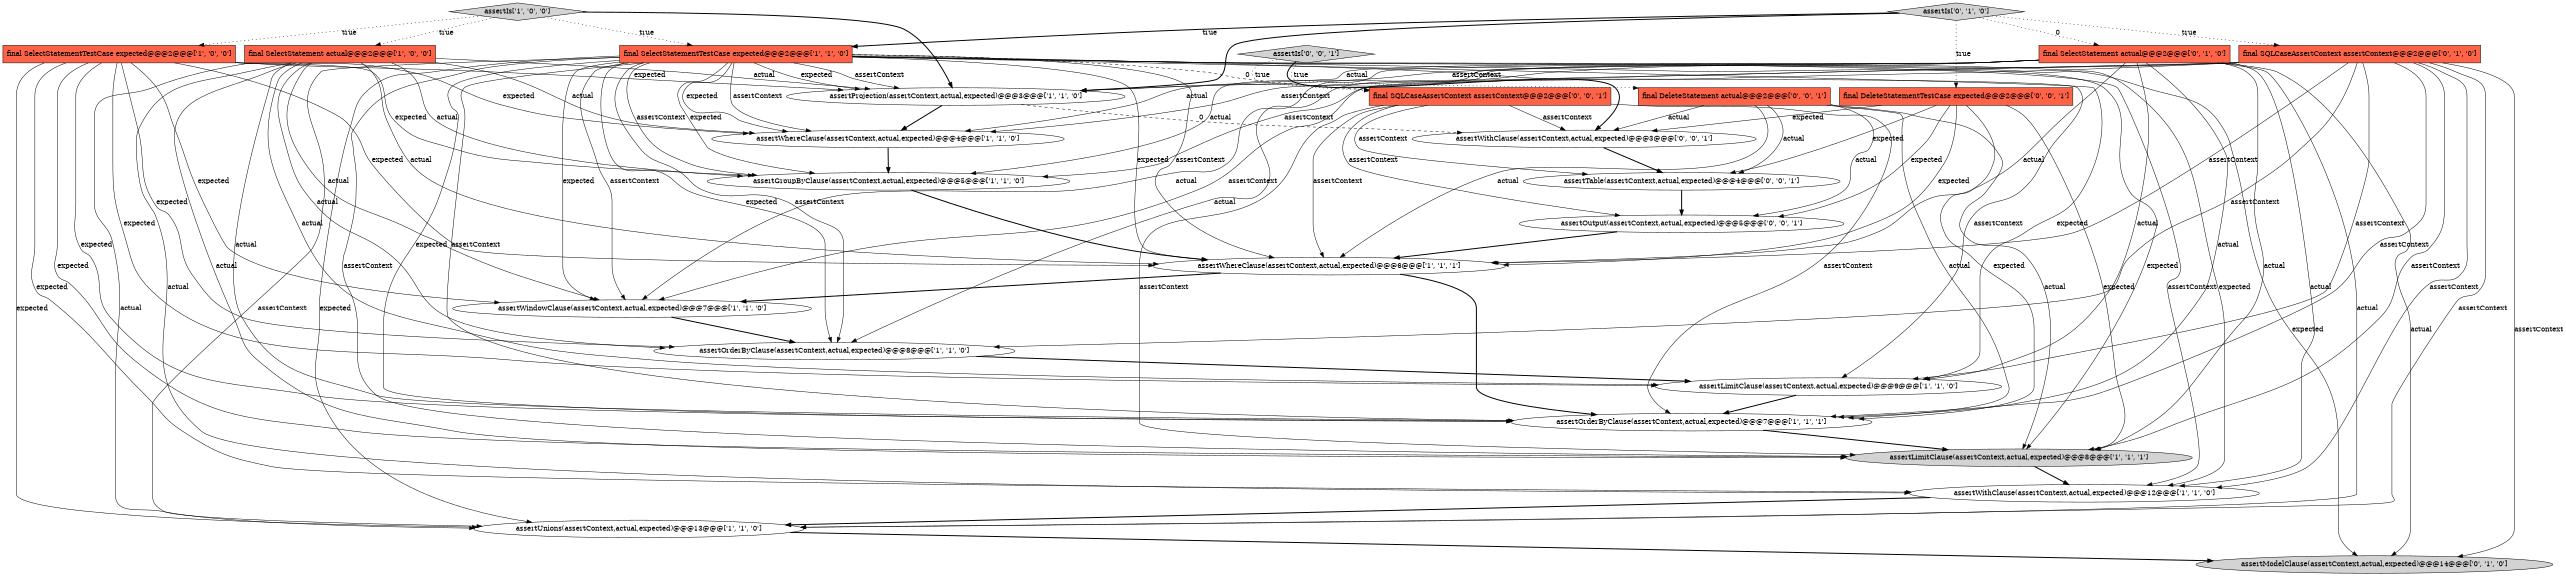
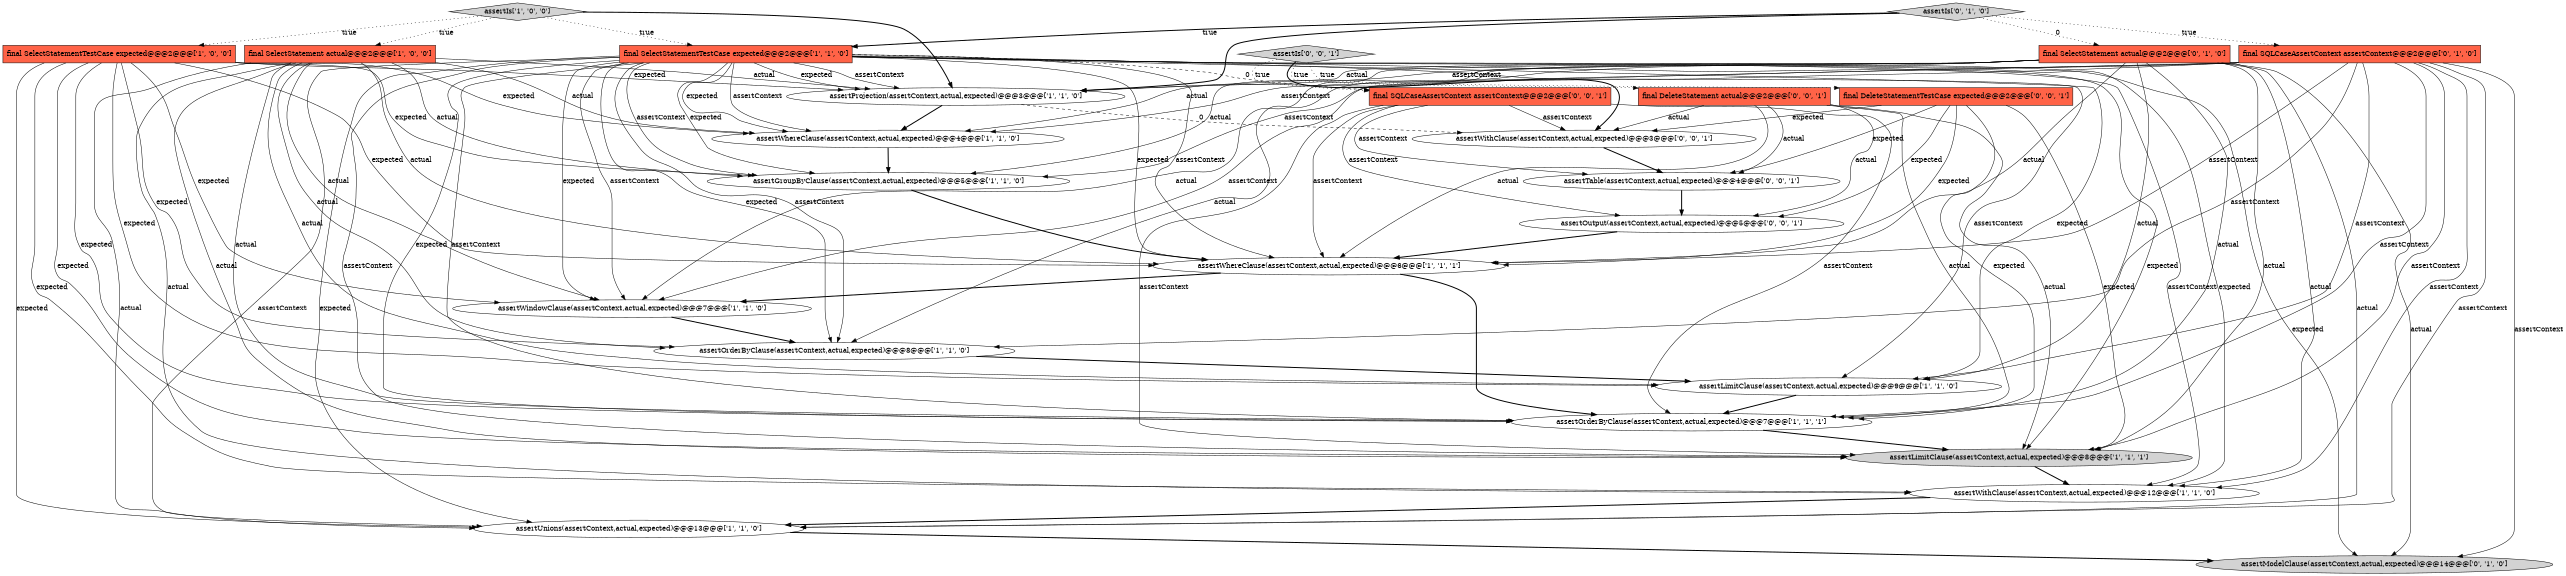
(1956, 52) -> (1647, 87)
